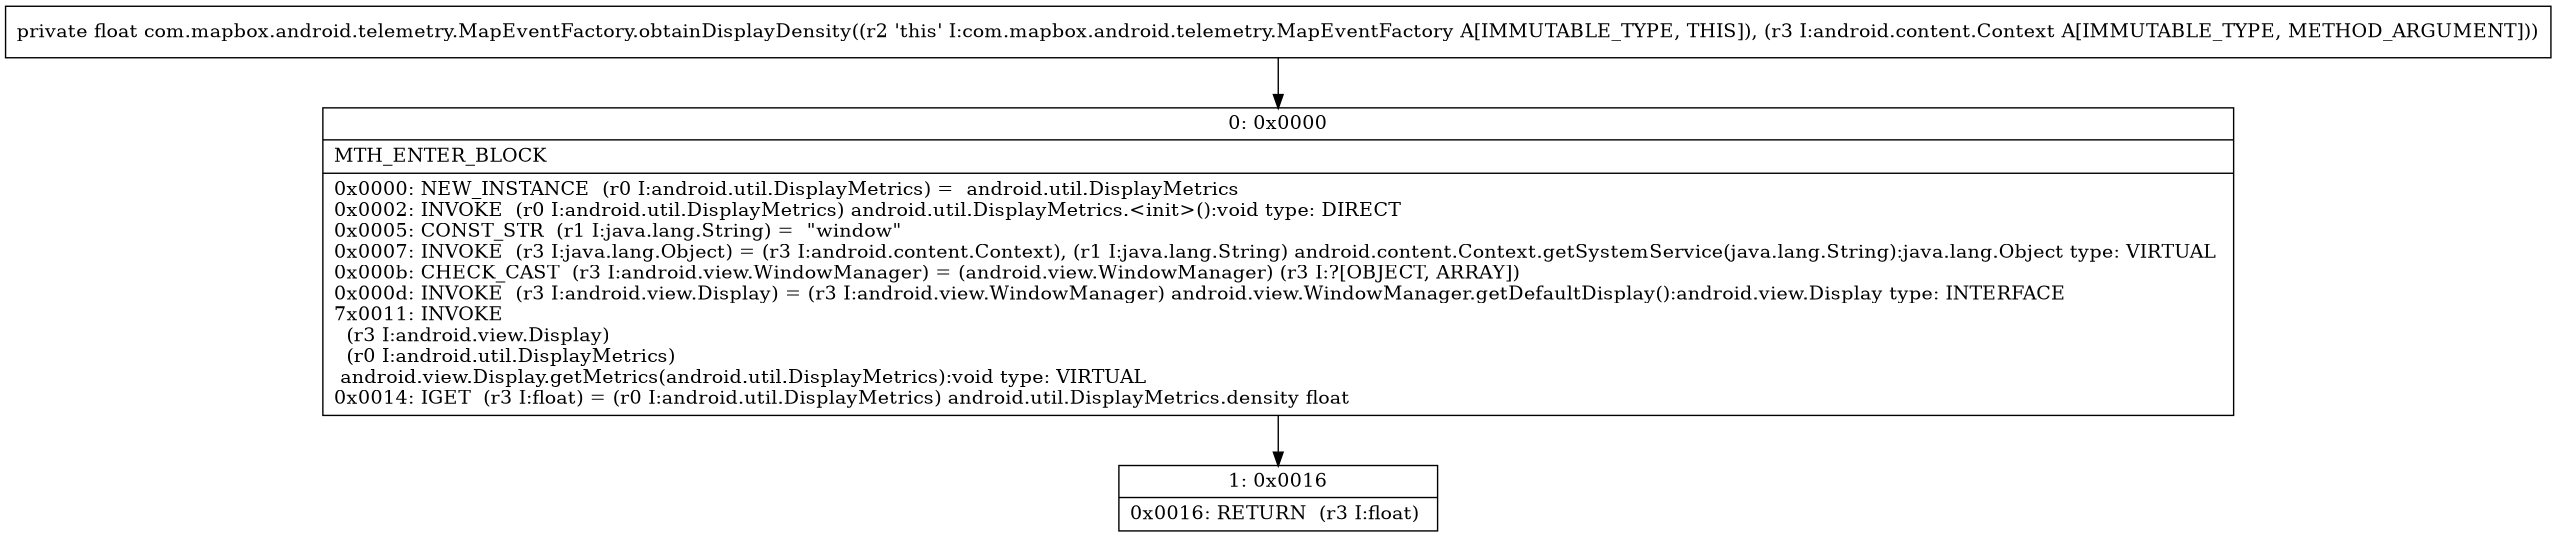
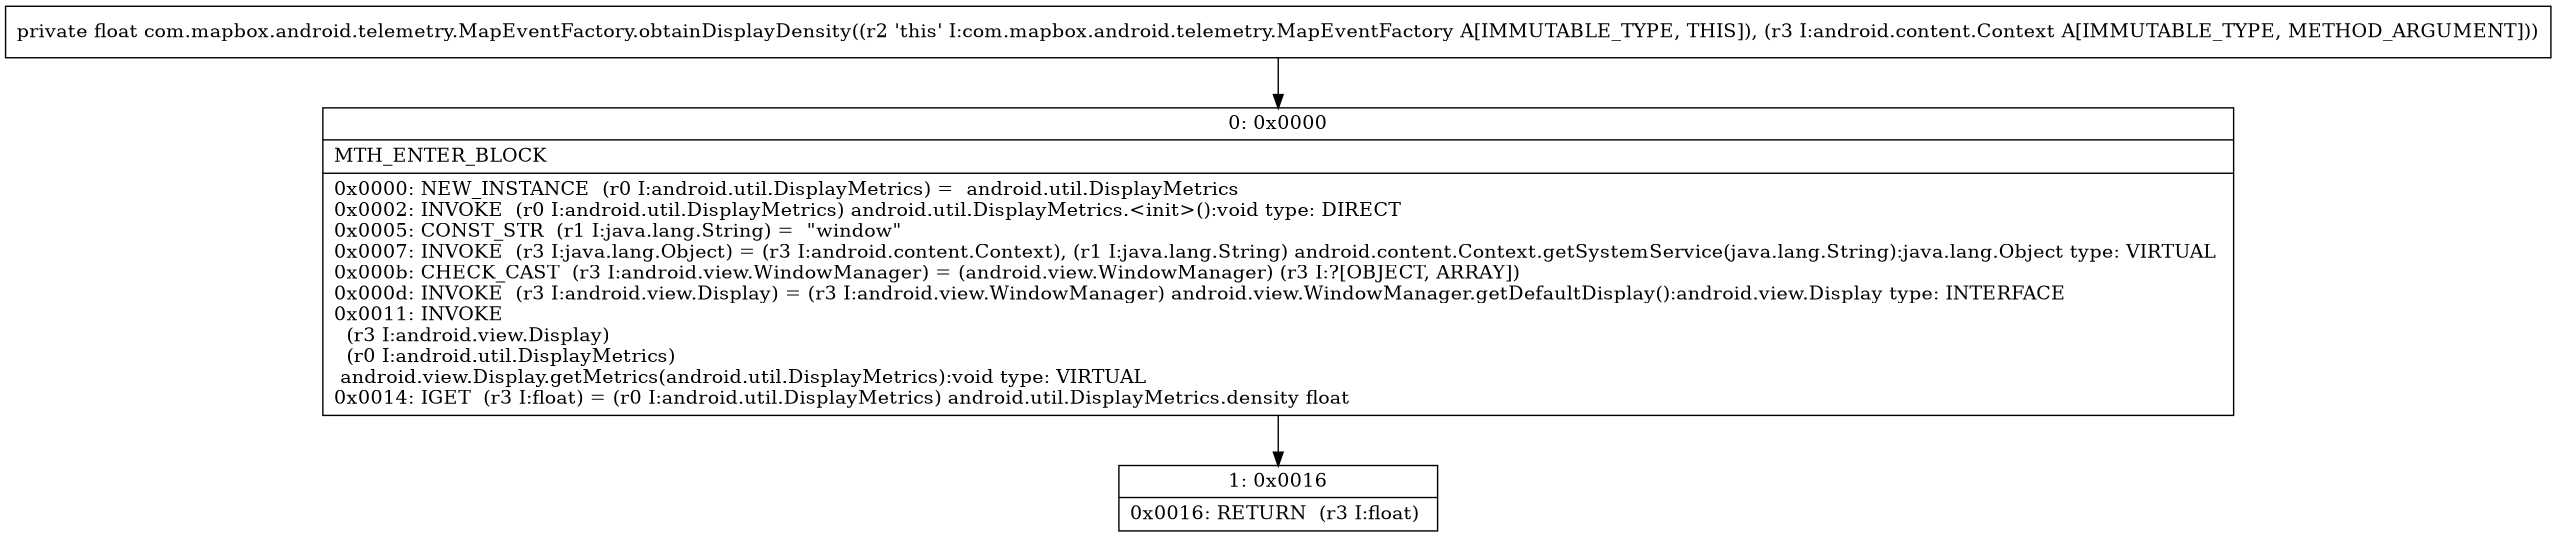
(425, 315) -> (425, 315)
